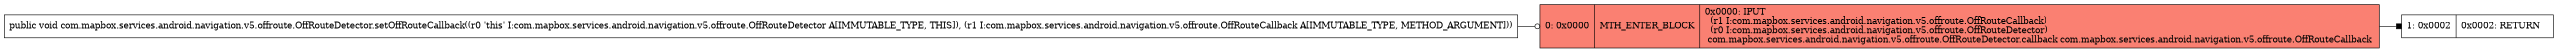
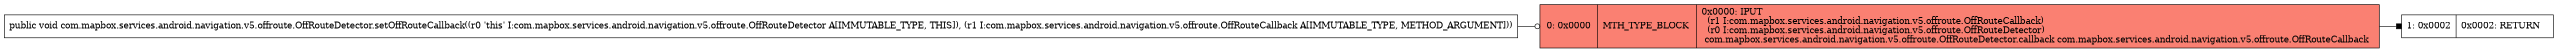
(1647, 26) -> (1646, 26)
